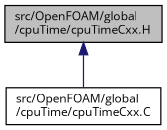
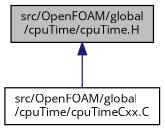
(83, 24) -> (82, 24)
